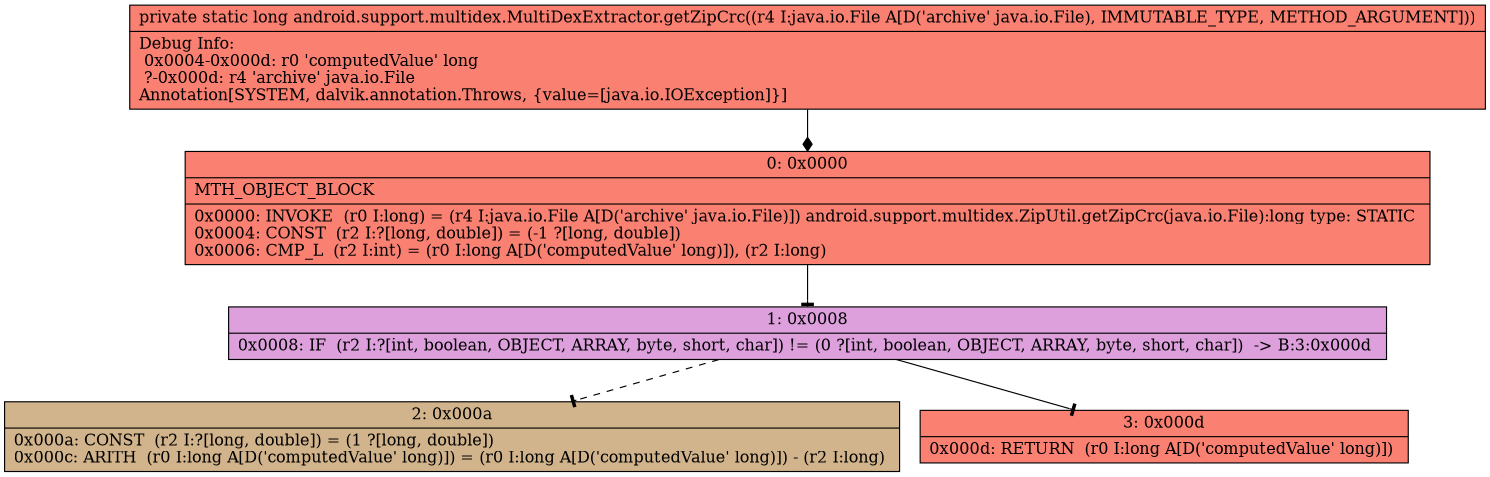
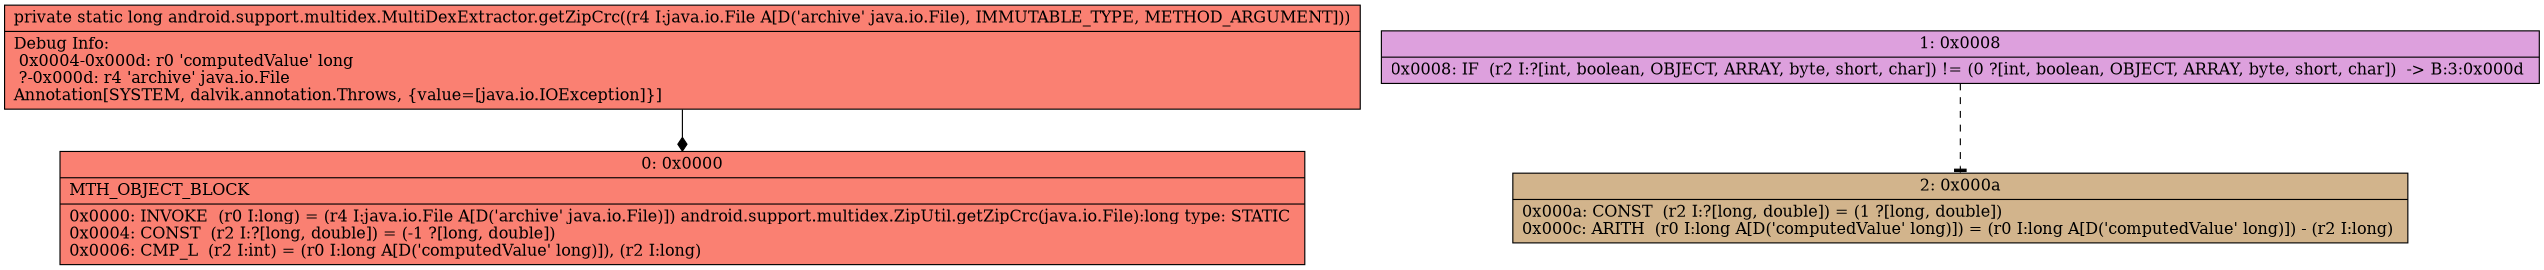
(808, 283) -> none
(1164, 437) -> none
